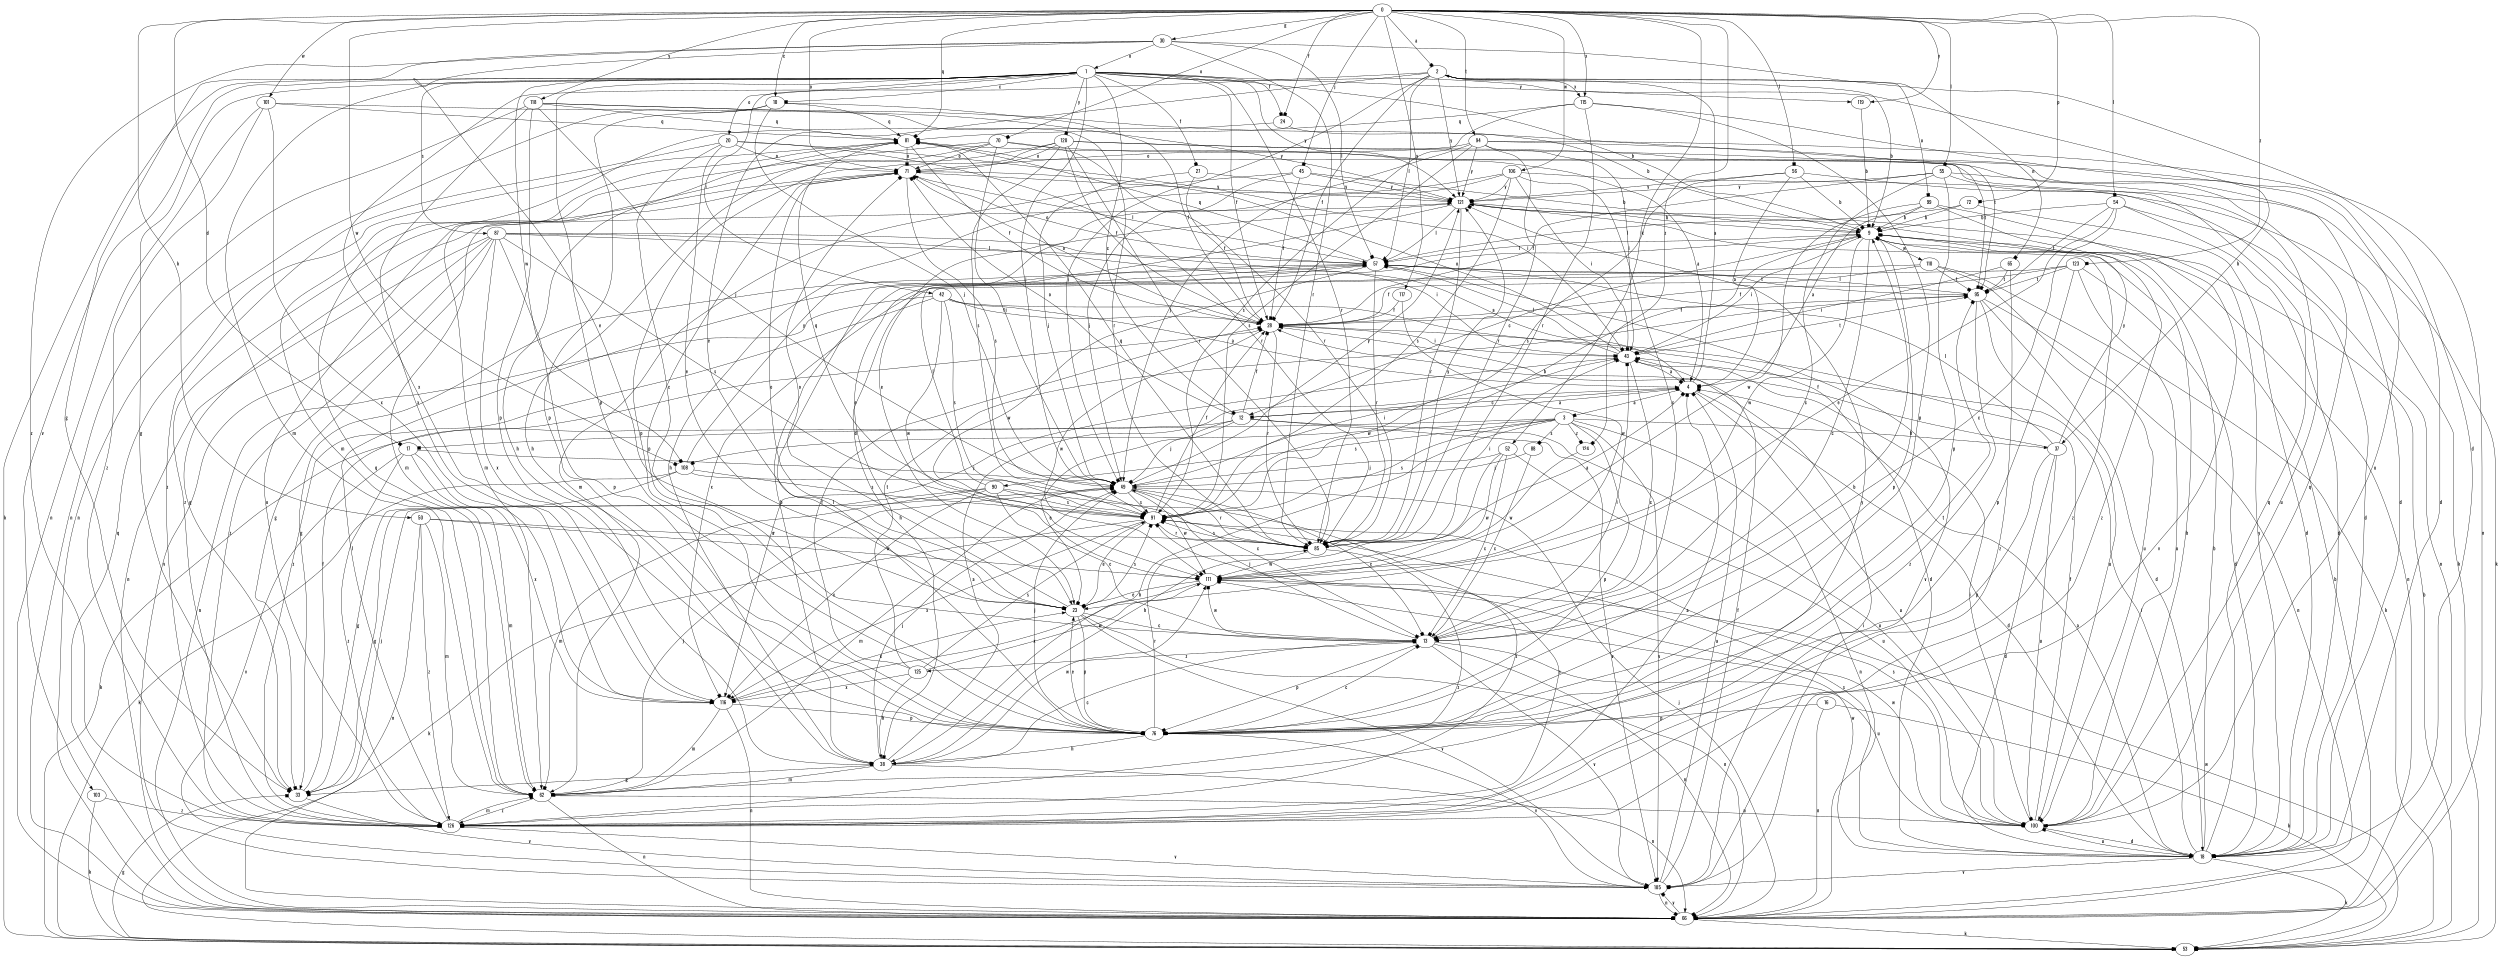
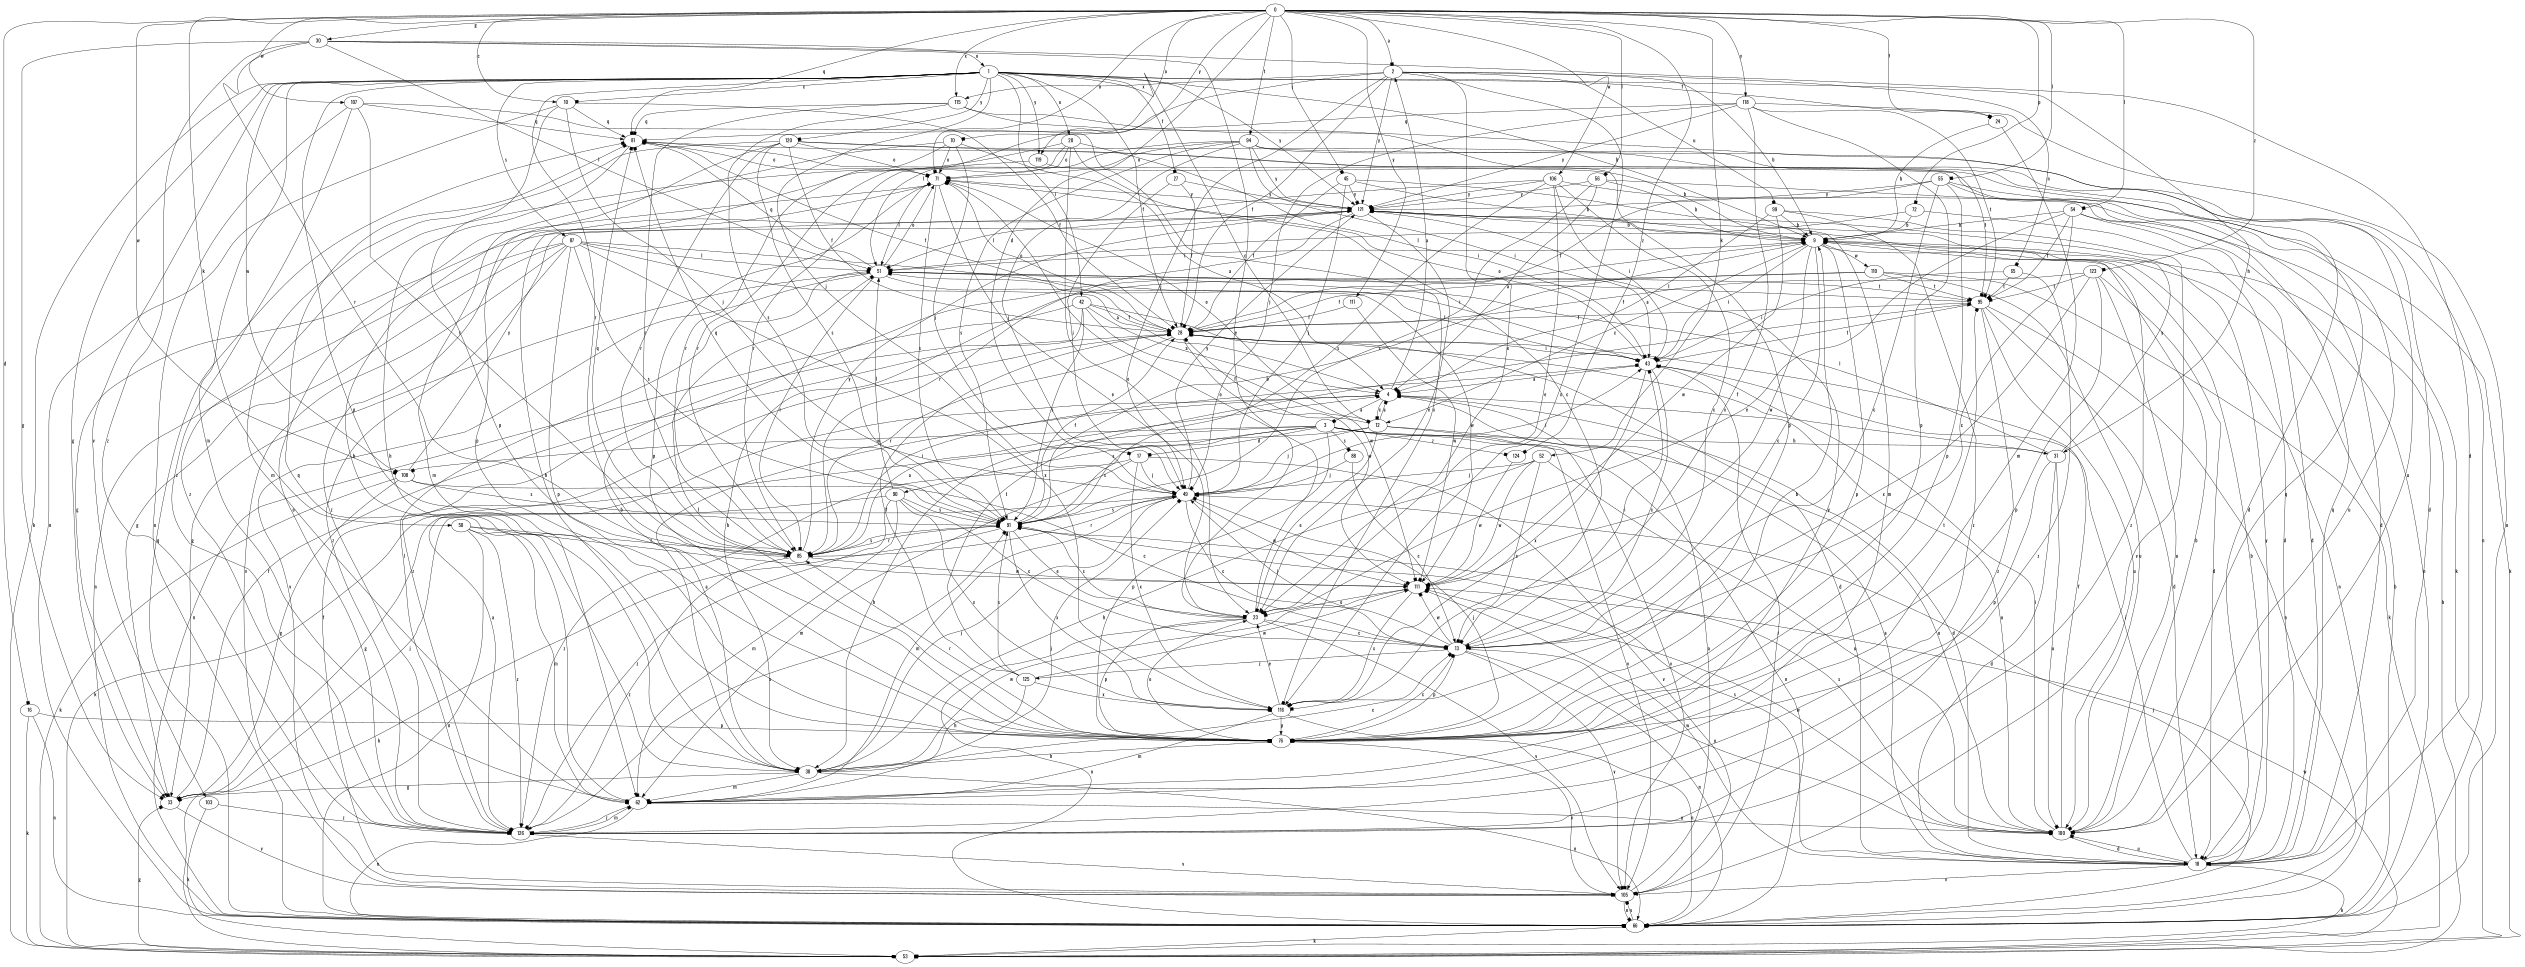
none -> (155, 22)
(538, 387) -> (367, 359)
(1302, 812) -> (735, 461)
